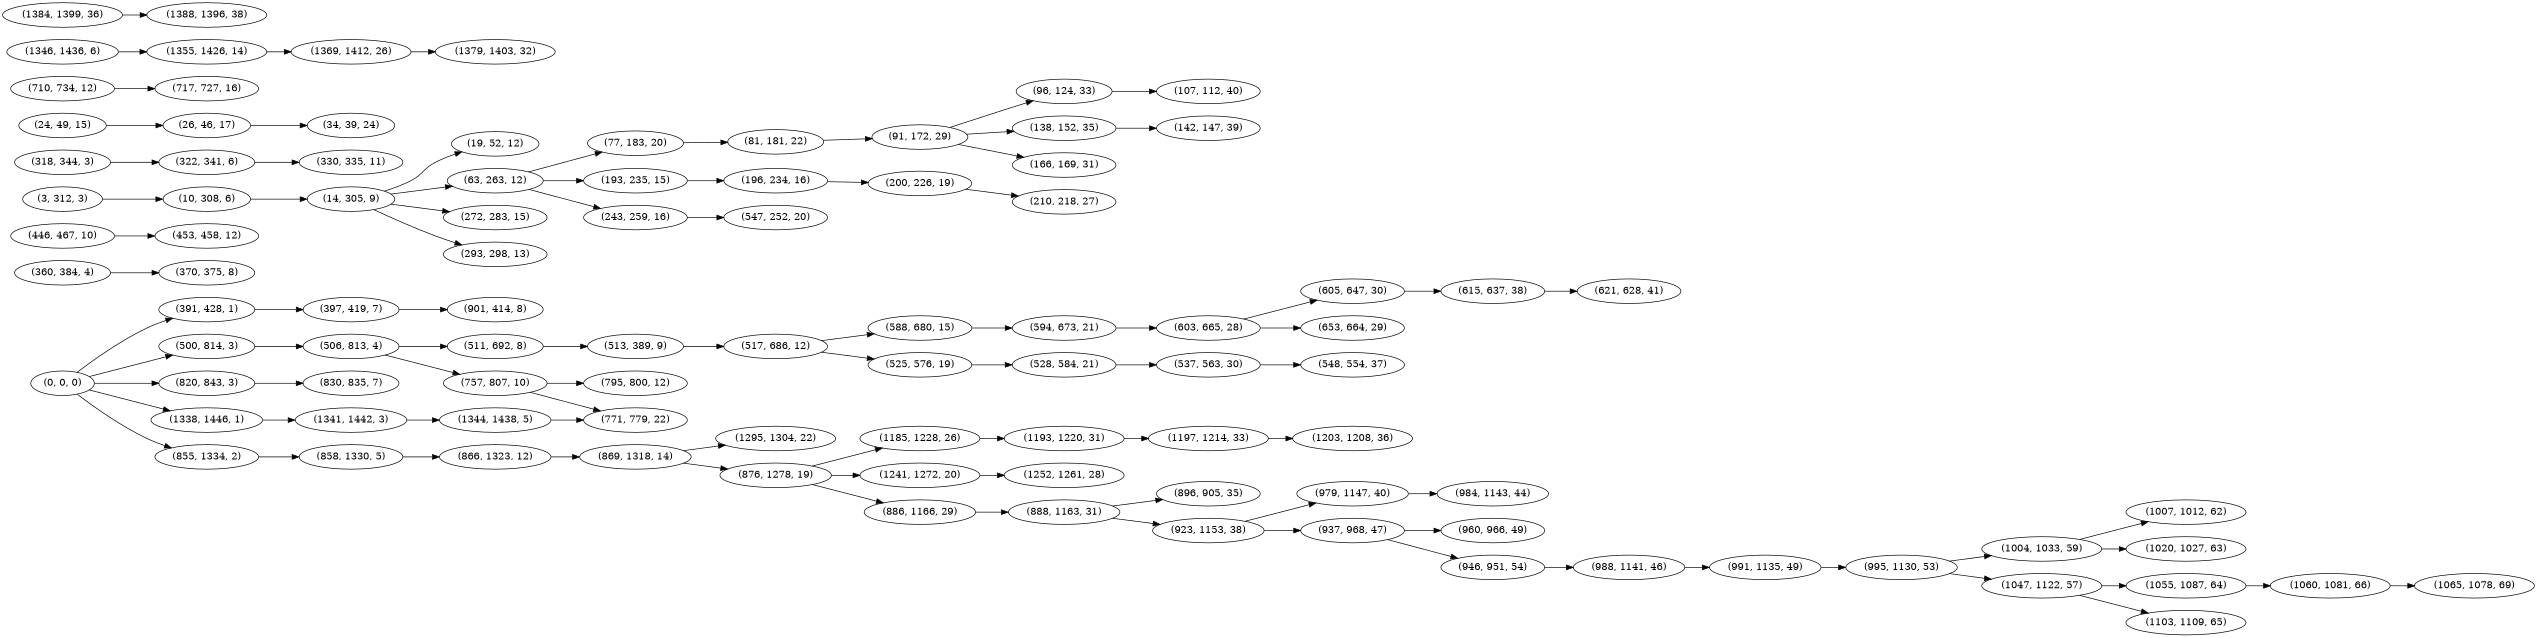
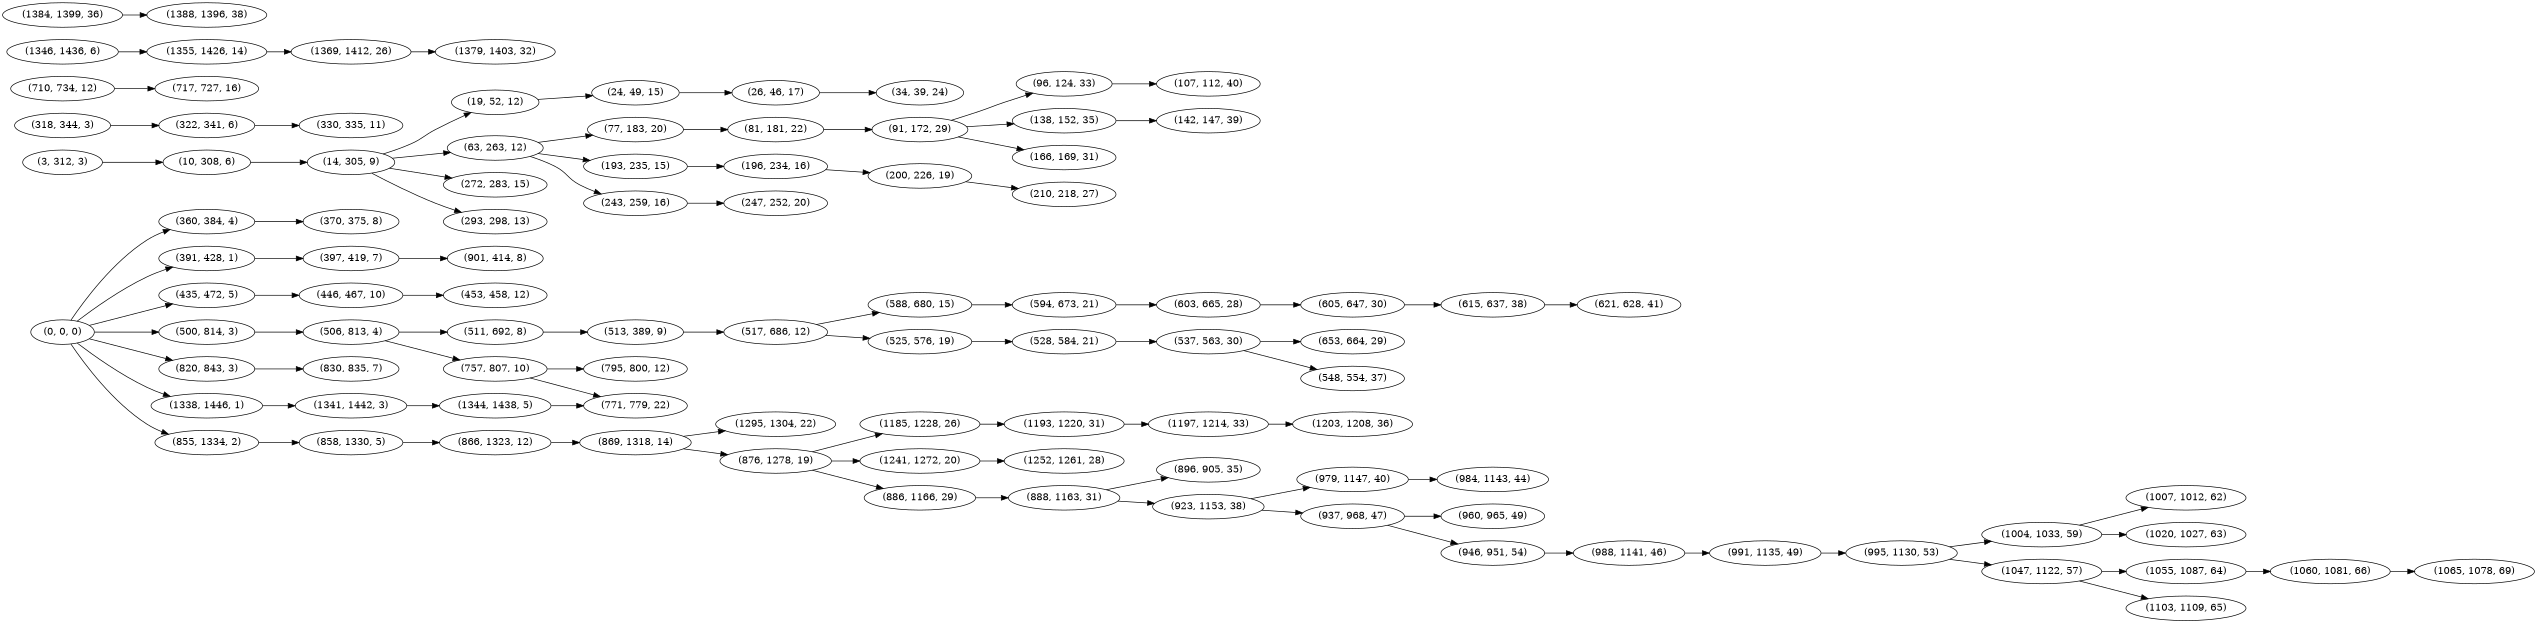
none -> (562, 98)
(776, 218) -> (776, 203)
none -> (112, 270)
none -> (207, 295)
(1277, 328) -> (1277, 342)
(1493, 531) -> (1493, 516)
